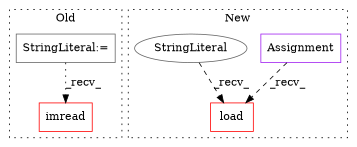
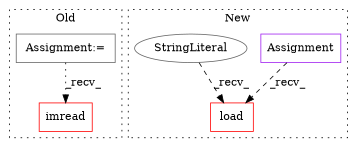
(66, 48) -> (66, 48)
